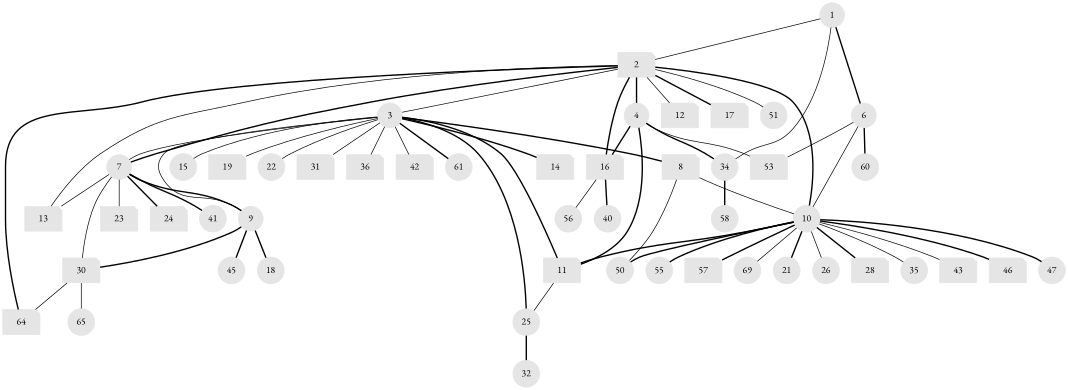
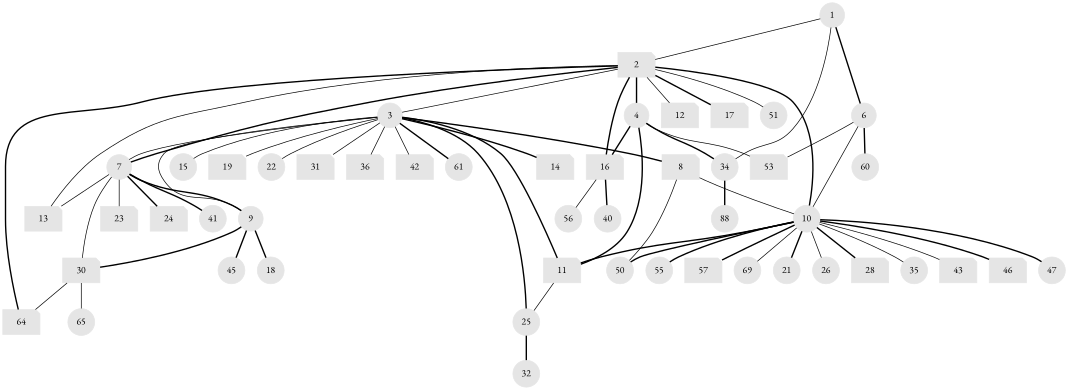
(725, 219) -> (725, 219)
